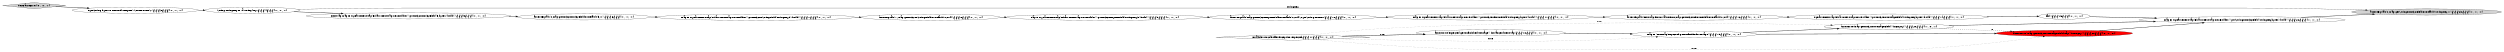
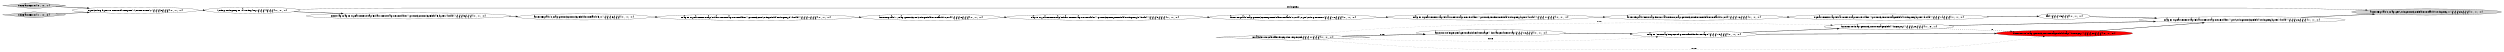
none -> (34, 15)
